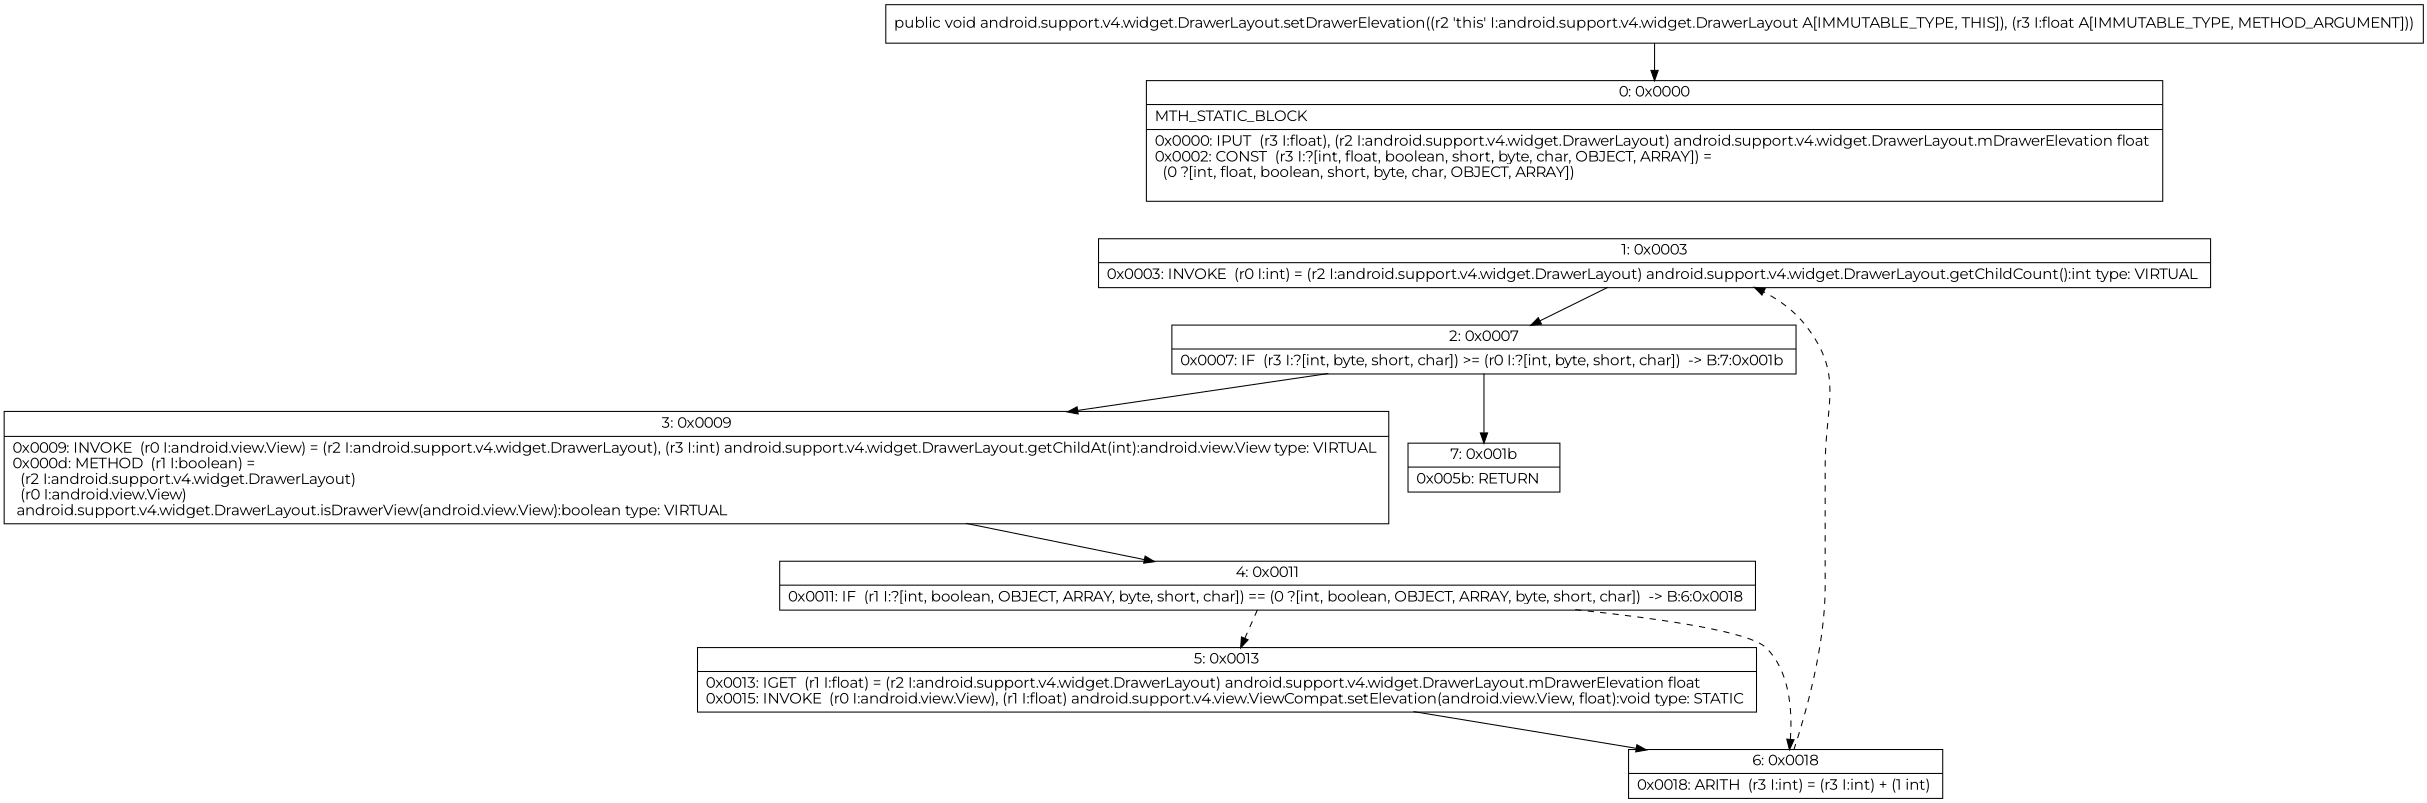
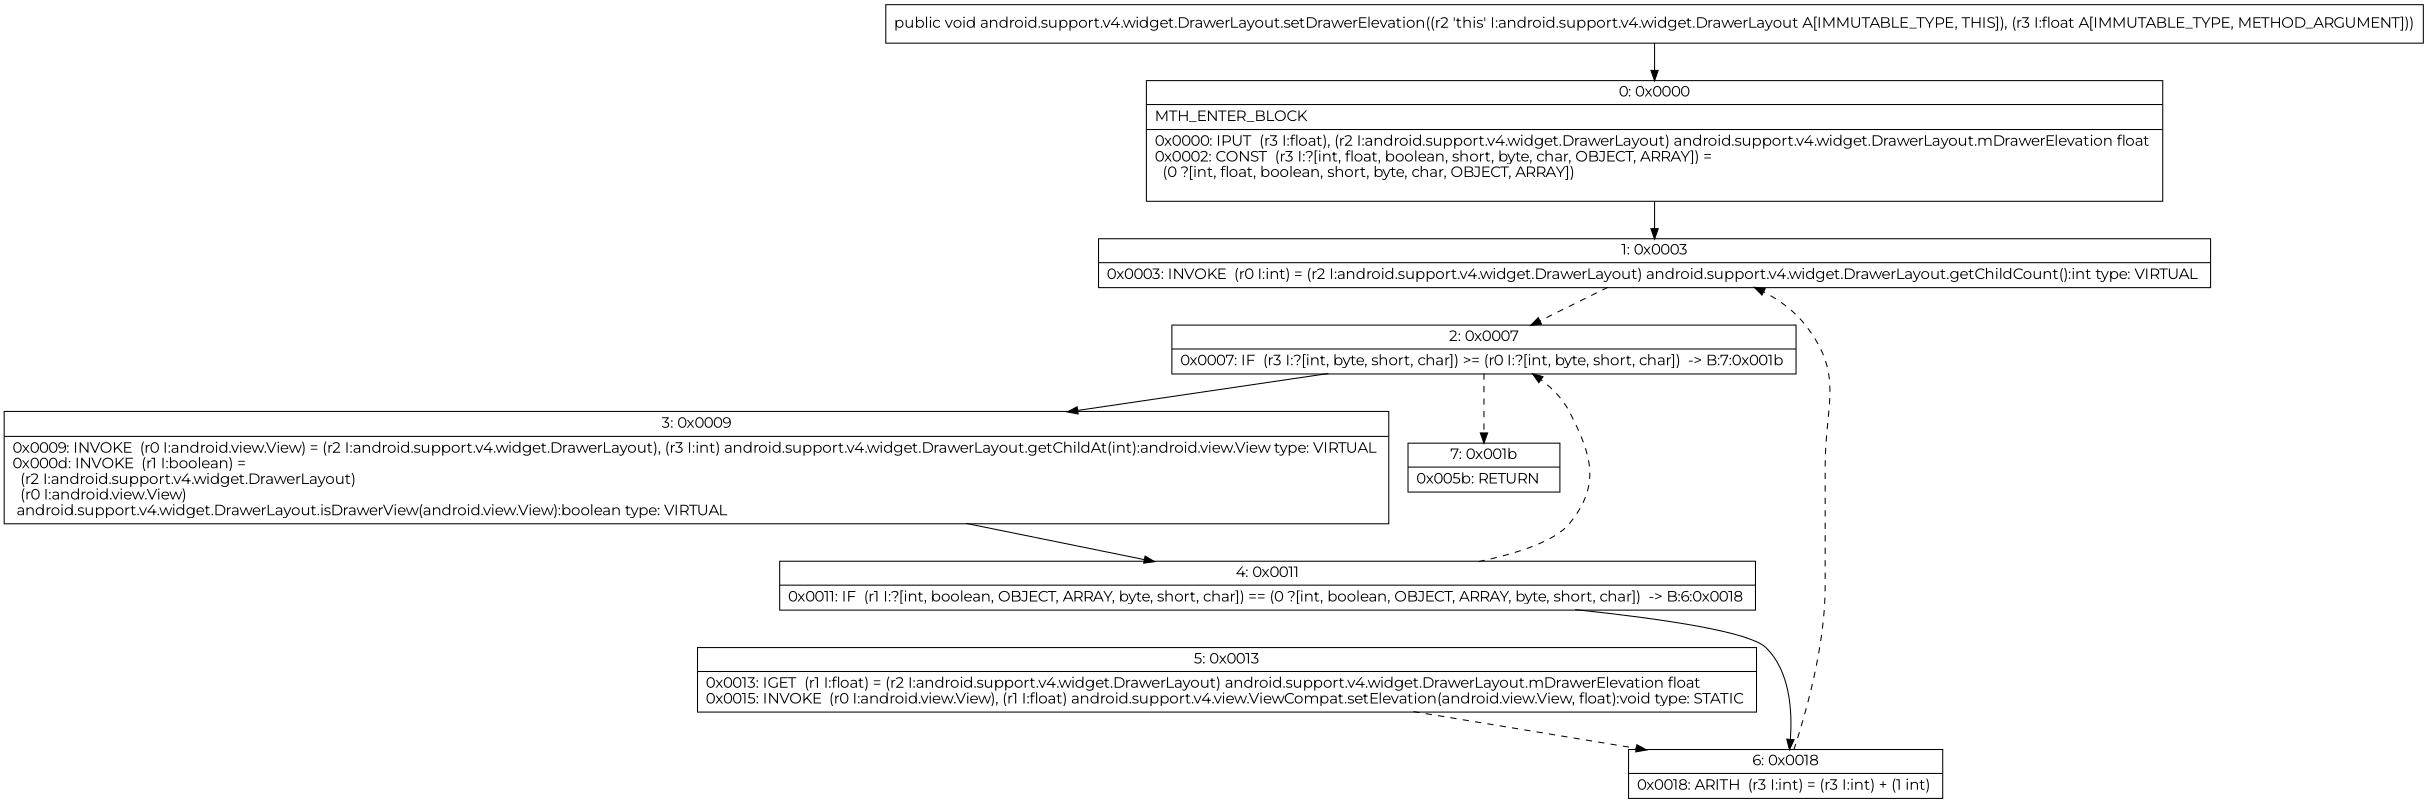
(1231, 117) -> (1231, 117)
none -> (1655, 215)
(1574, 304) -> (1574, 304)
(1484, 403) -> (1484, 403)
(136, 464) -> (132, 464)
(1251, 624) -> (1586, 496)
(1720, 631) -> (1720, 631)
(1525, 730) -> (1525, 730)
